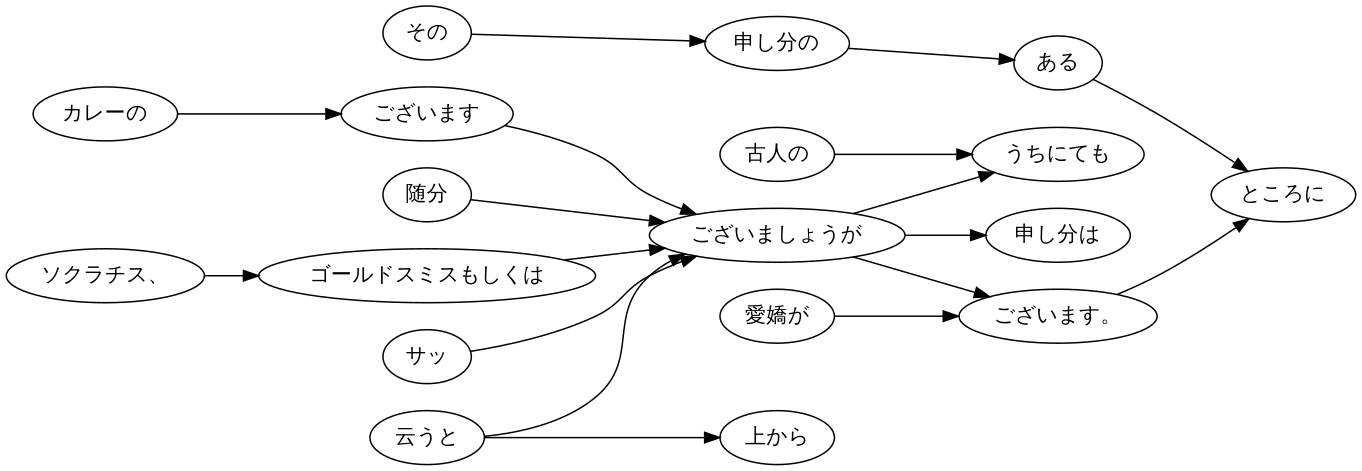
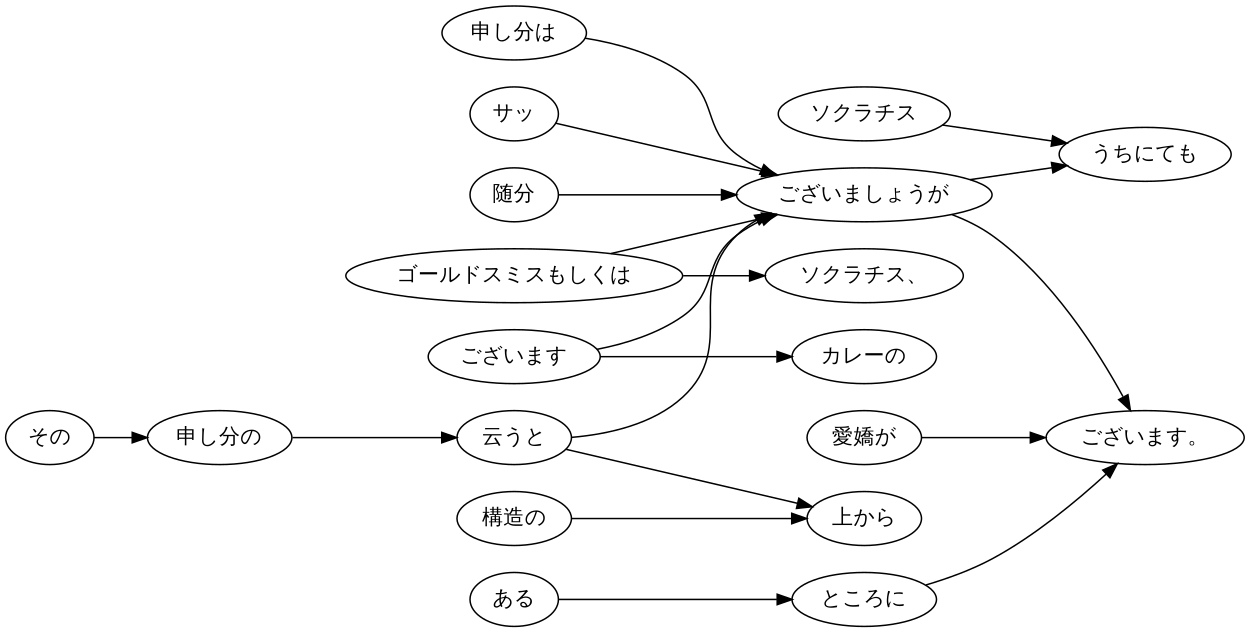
(924, 54) -> (367, 438)
(252, 114) -> (688, 357)
(777, 154) -> (864, 114)
(938, 235) -> (692, 81)
(1178, 264) -> (1023, 541)
(224, 276) -> (725, 276)
none -> (514, 519)
